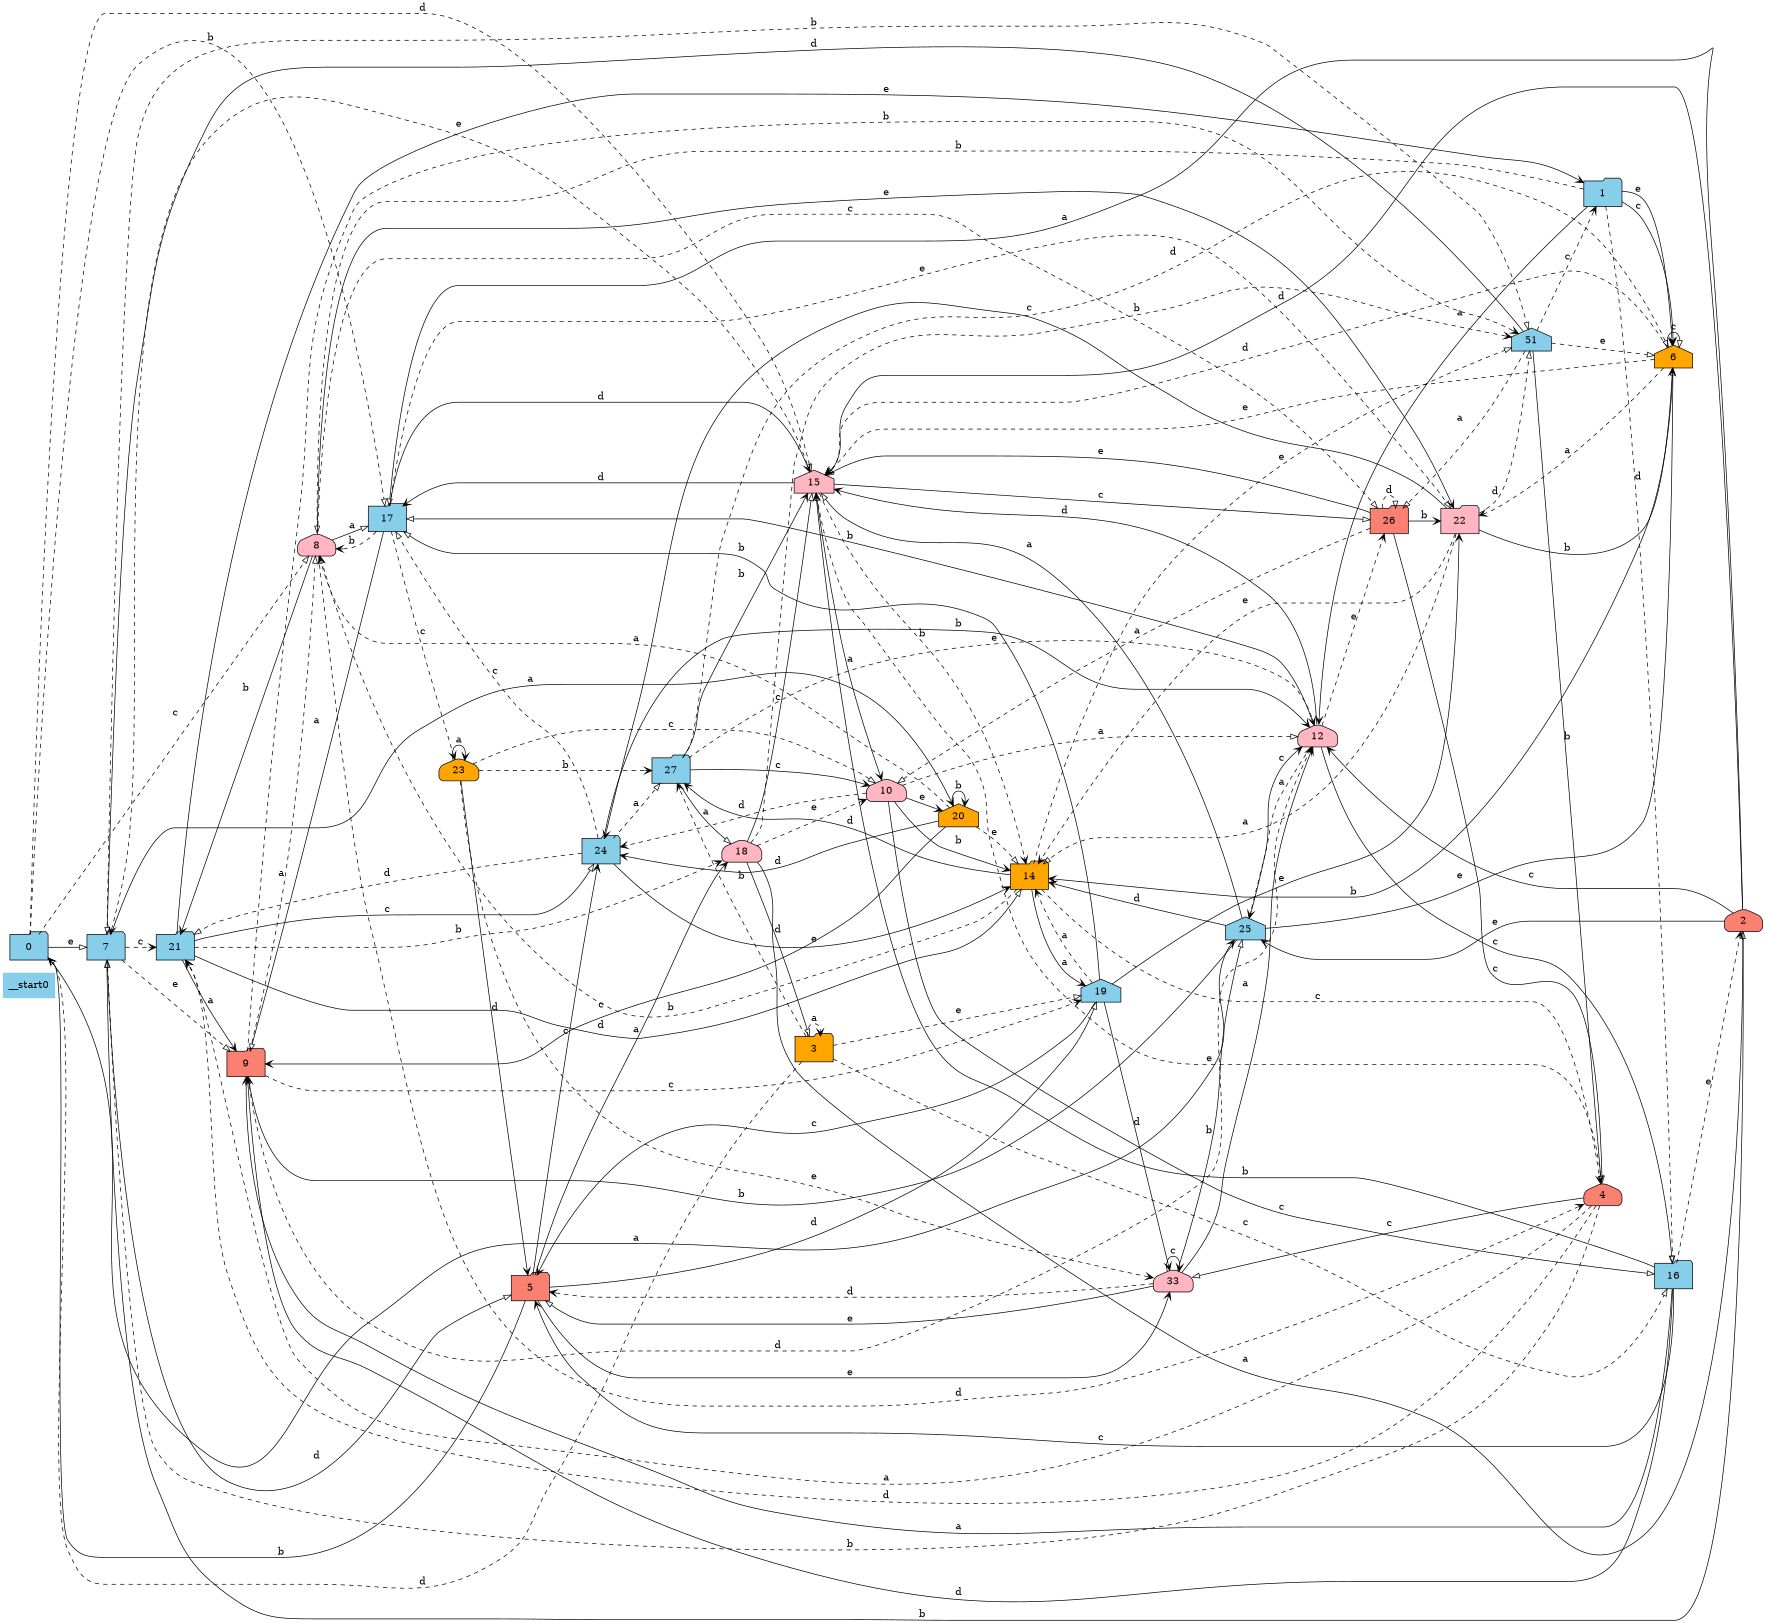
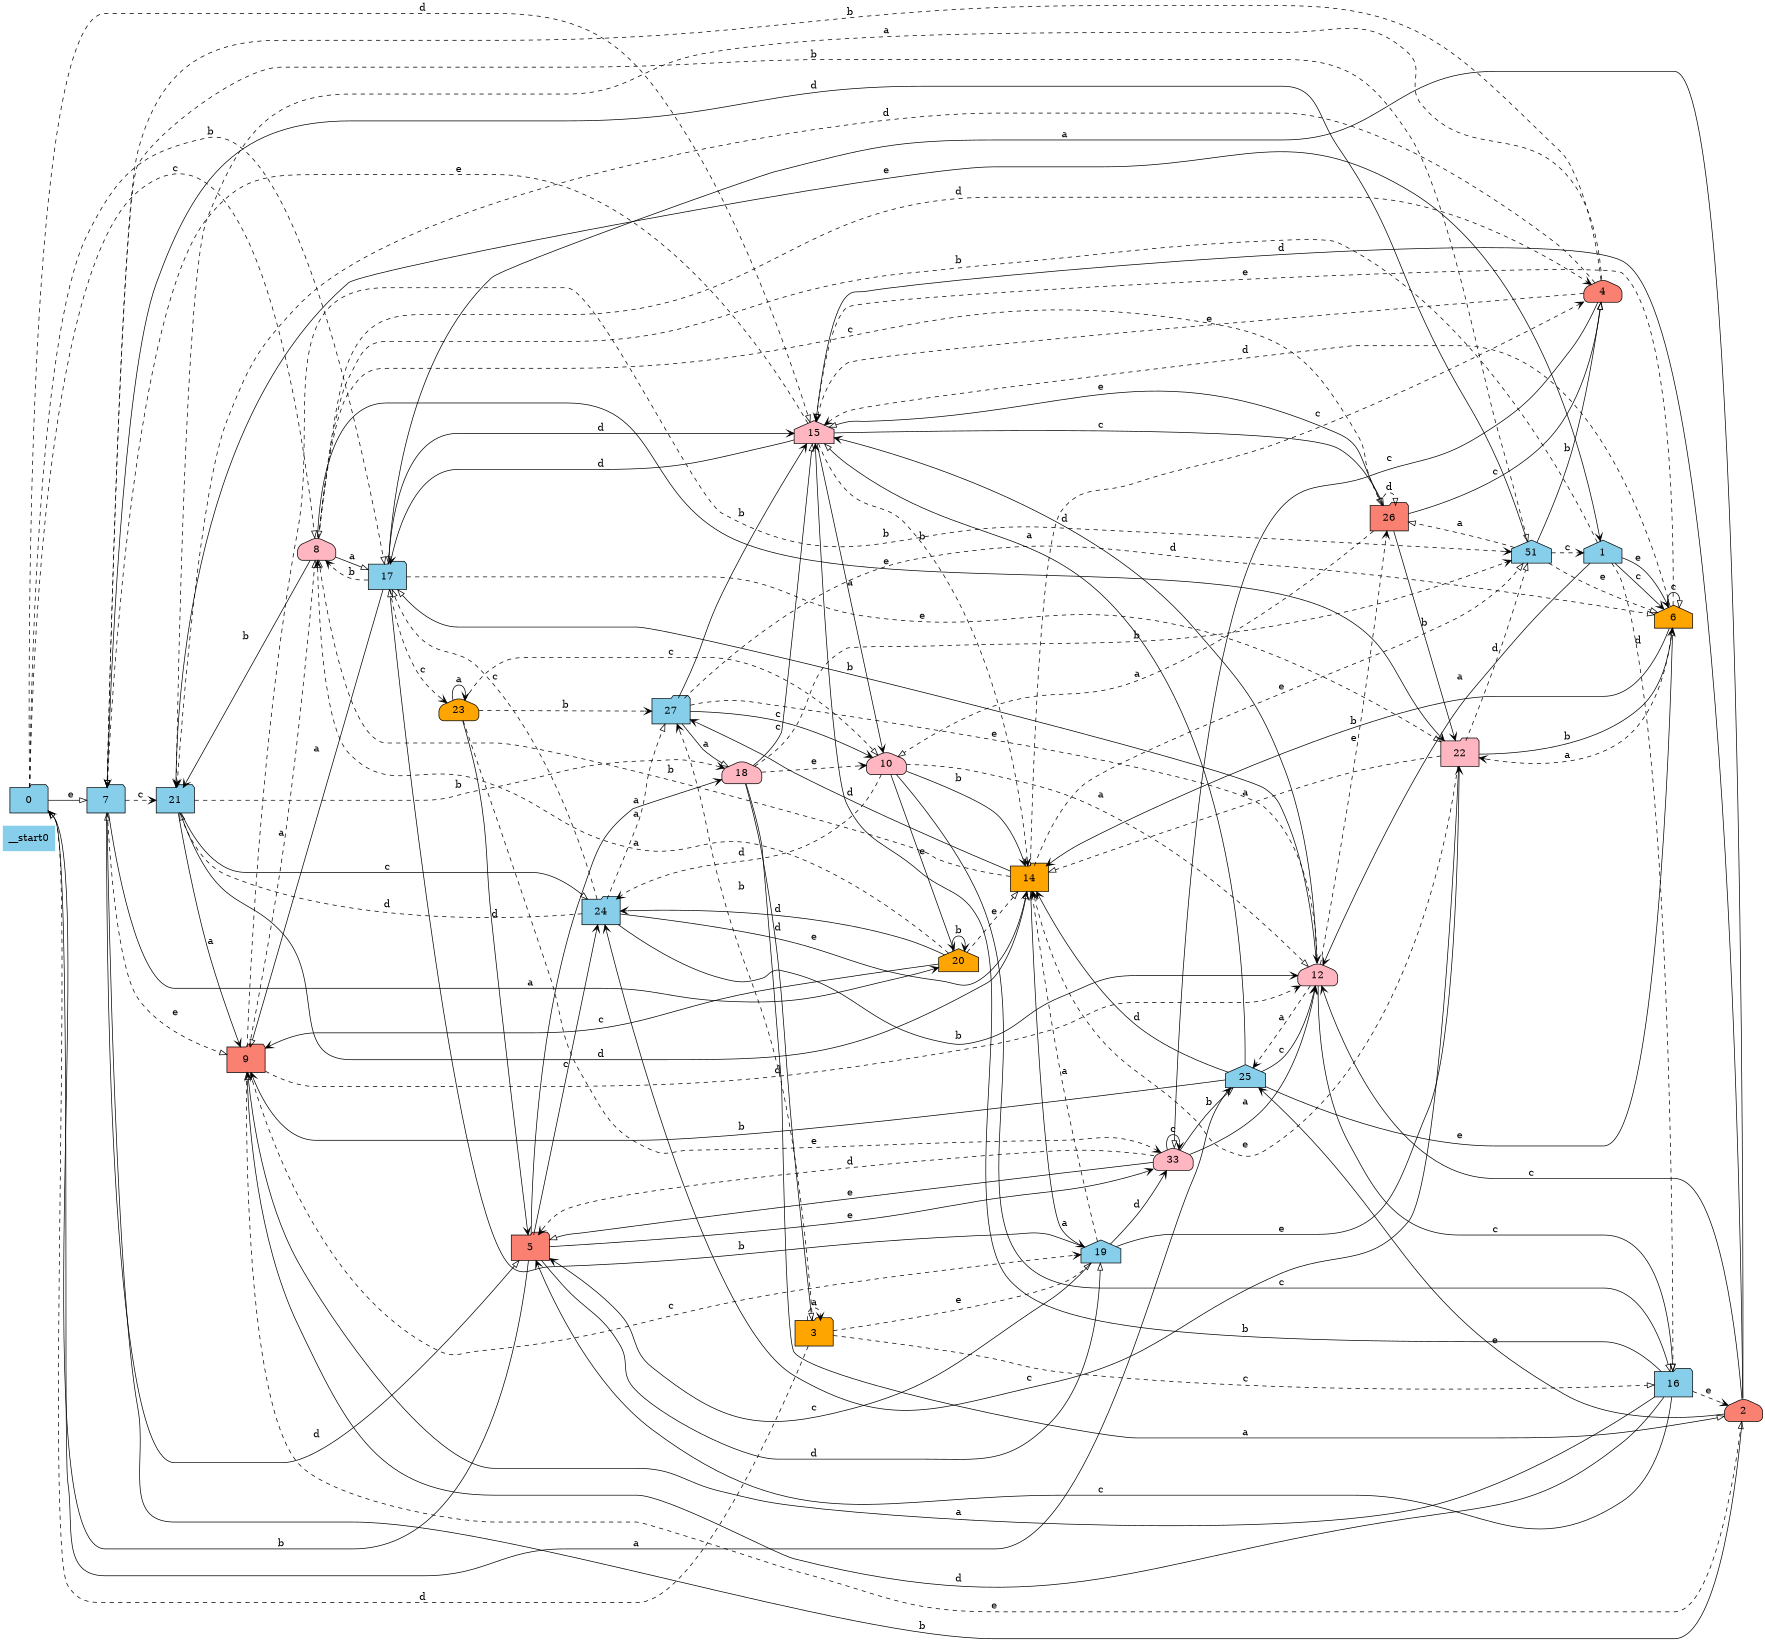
(1603, 194) -> (1603, 553)
none -> (878, 1595)
